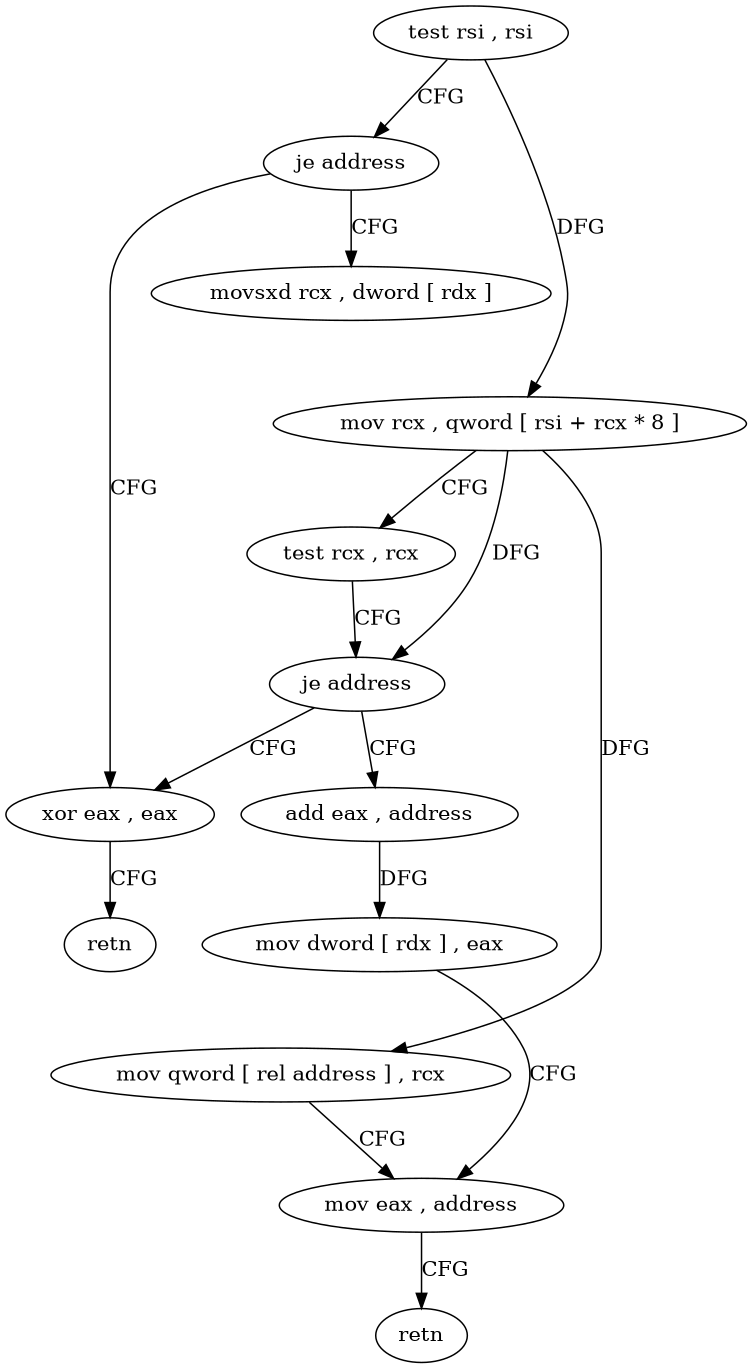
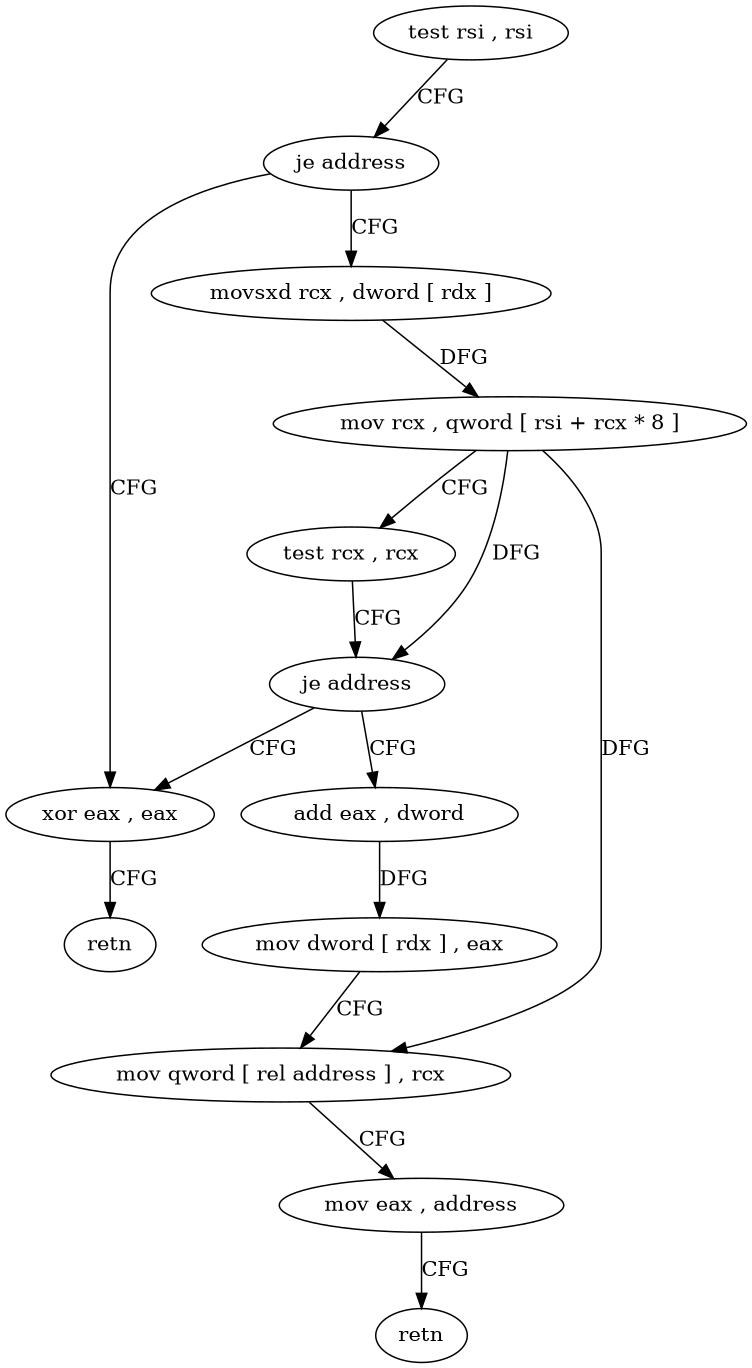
(552, 219) -> (424, 353)
(380, 814) -> (380, 814)
(527, 1060) -> (335, 1004)
